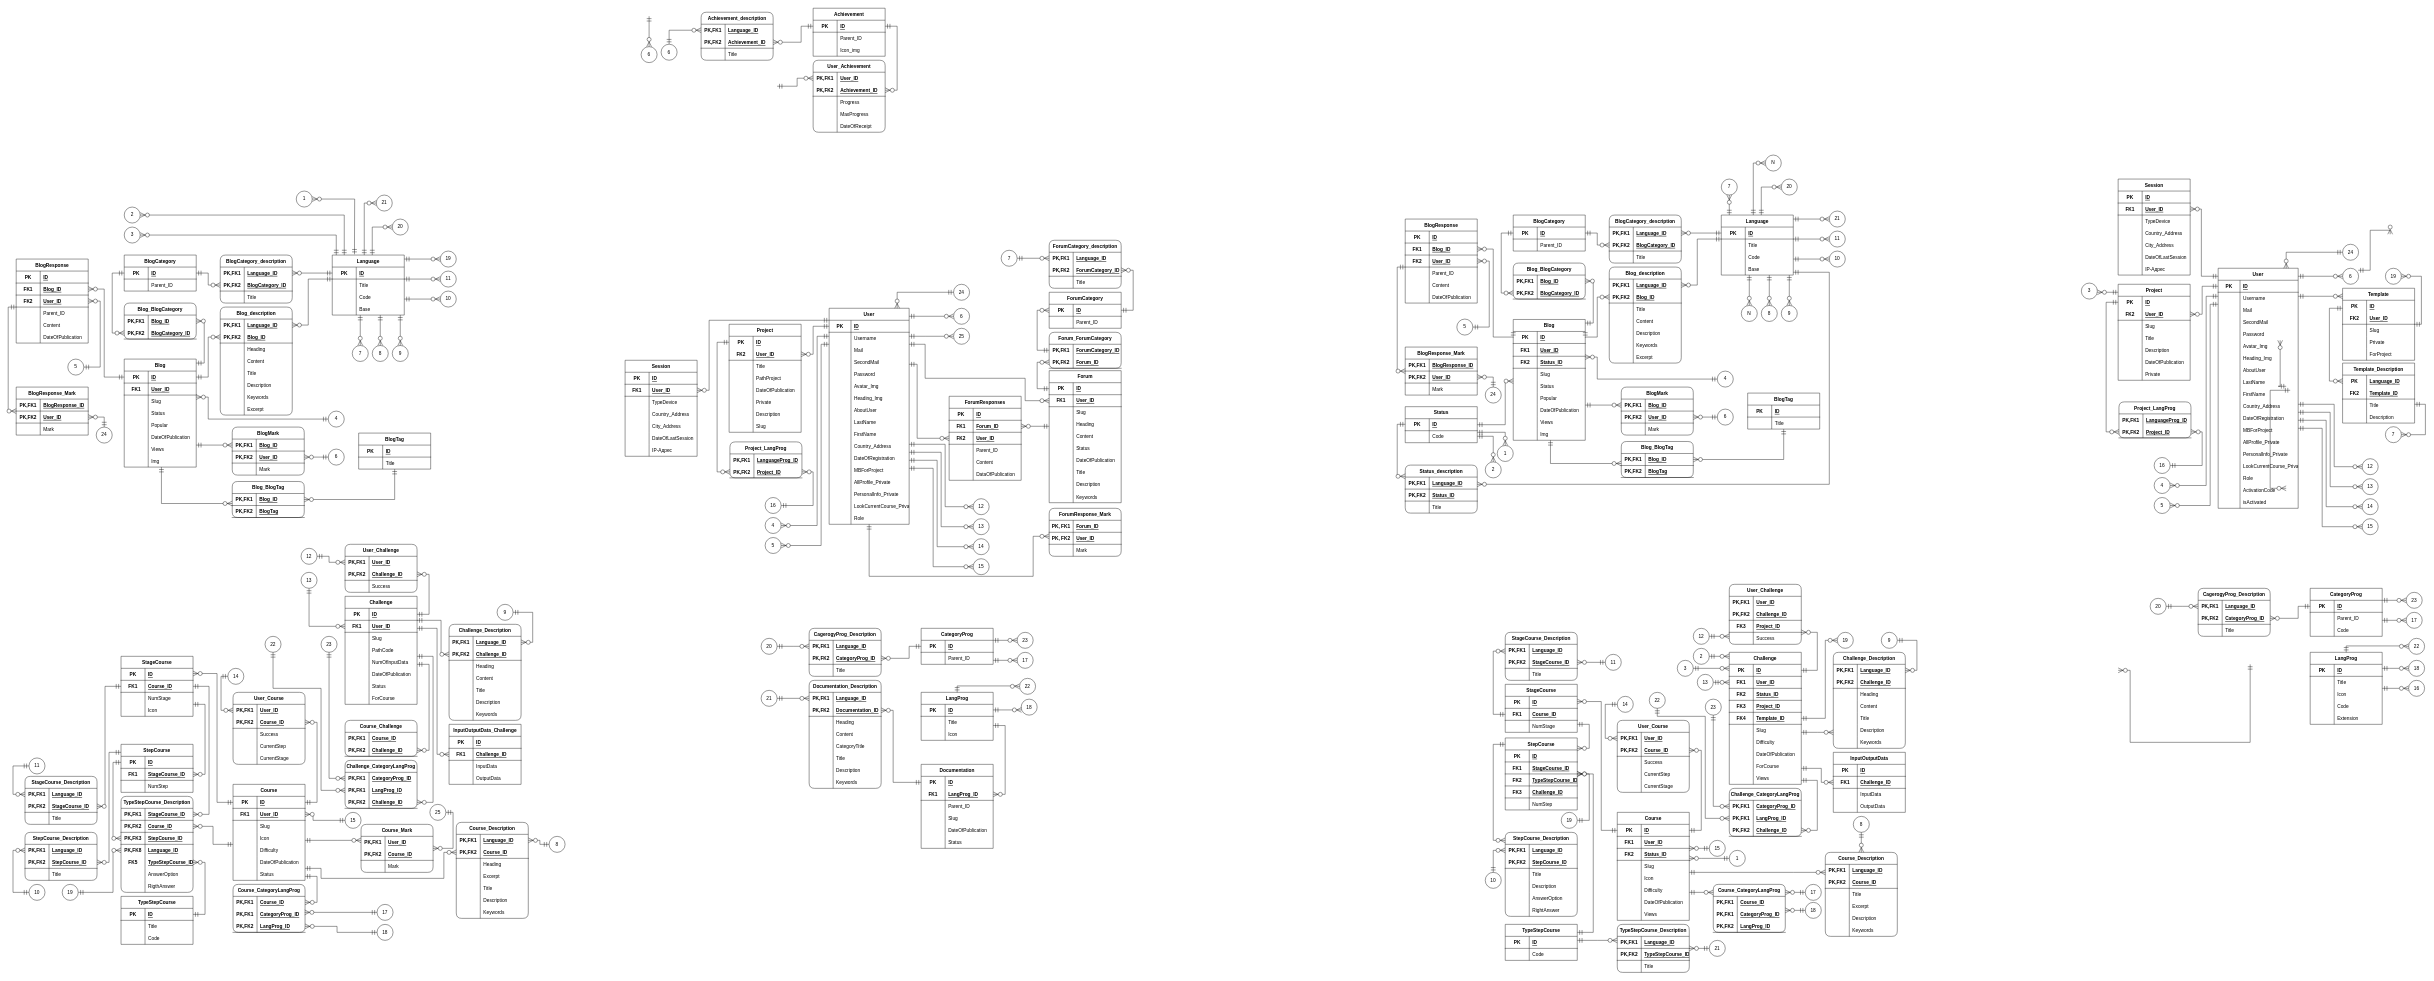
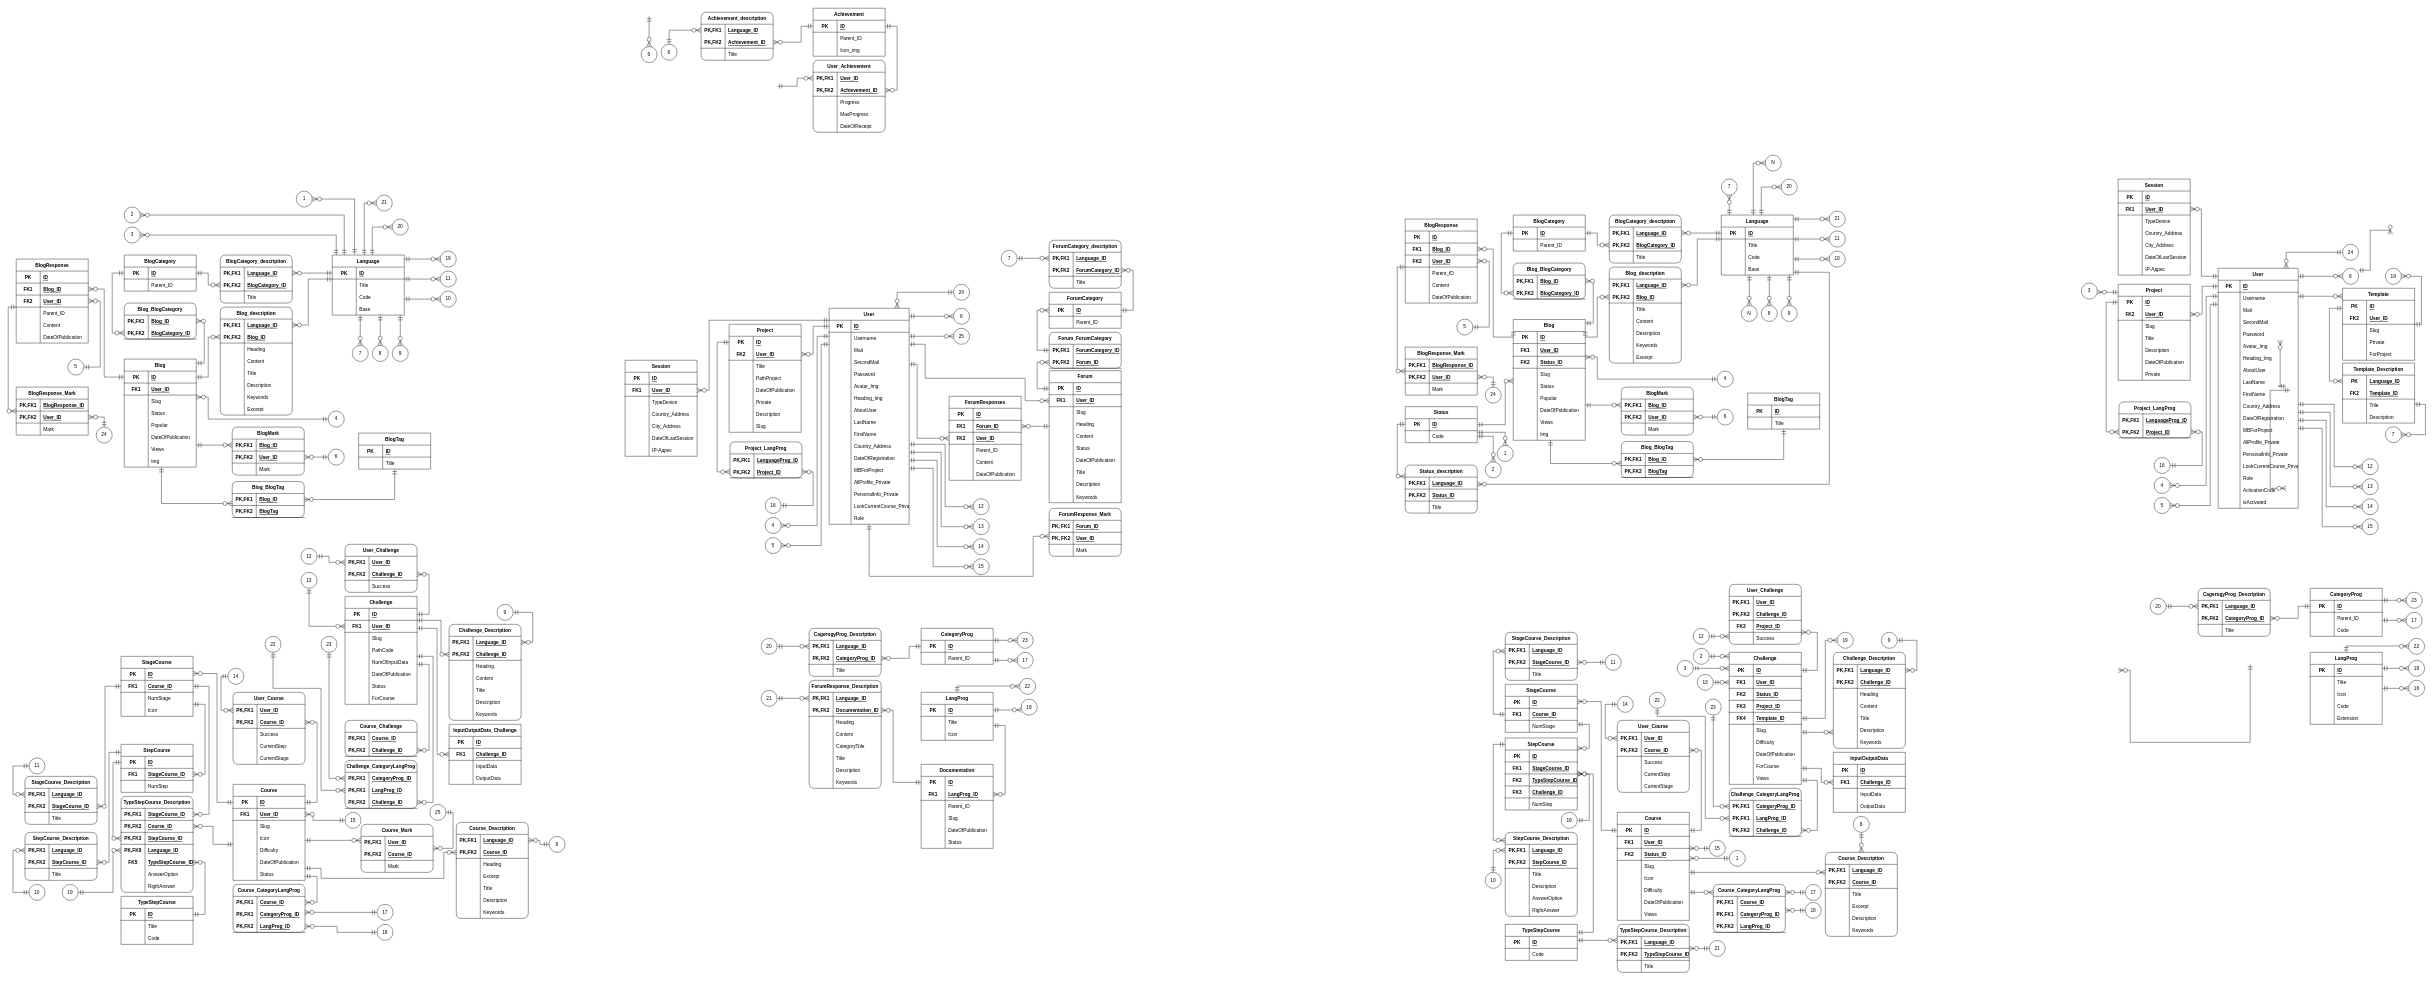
(845, 686) -> (845, 686)
